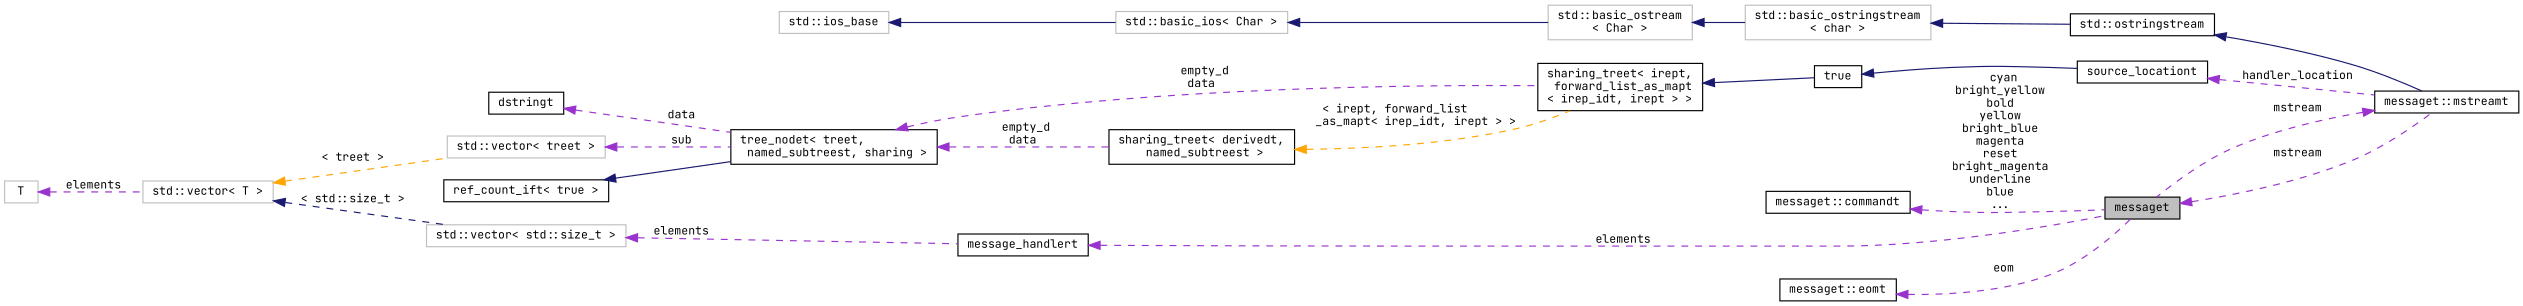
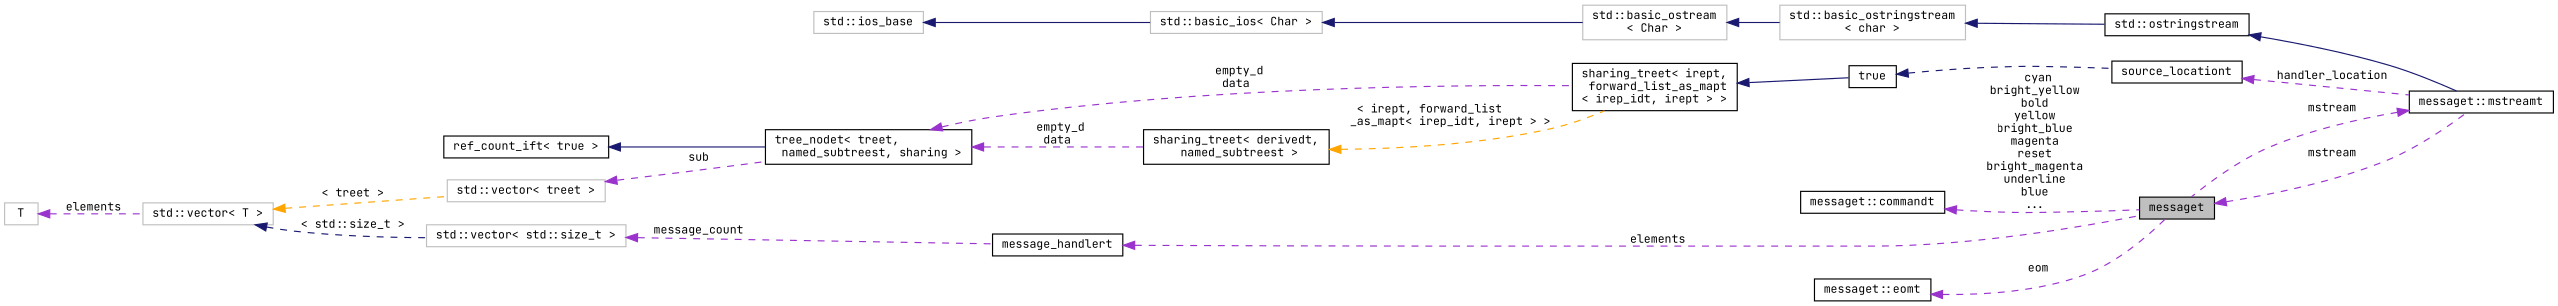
(1975, 67) -> (2010, 67)
(526, 103) -> none
(678, 232) -> (696, 231)
